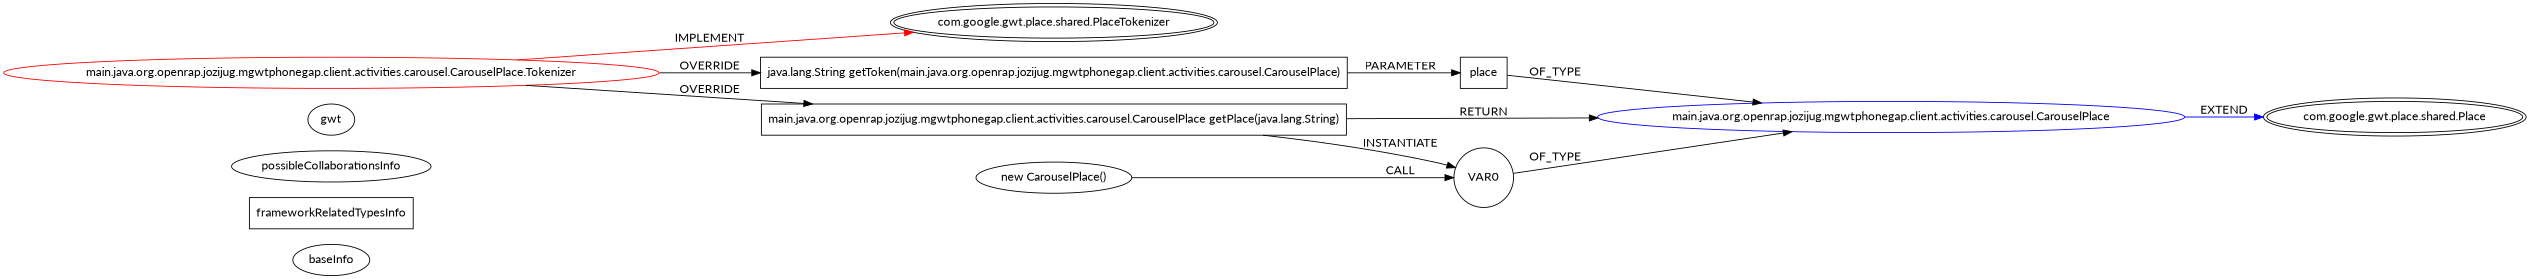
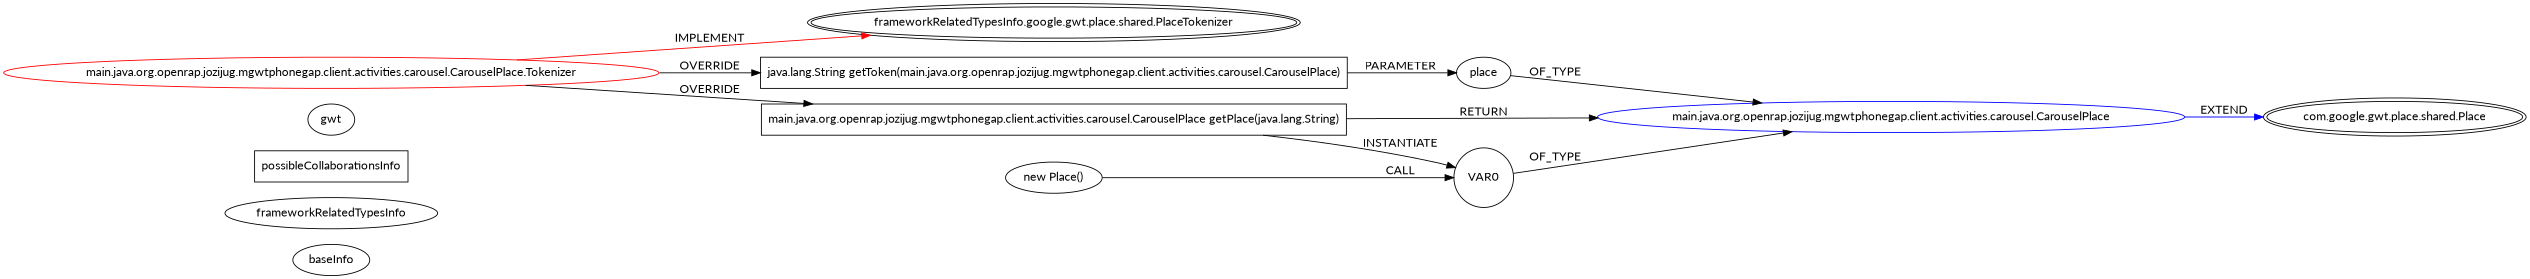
(1054, 23) -> (1054, 23)
(1484, 73) -> (1484, 73)
(331, 166) -> (331, 166)
(1054, 178) -> (1054, 178)
(331, 213) -> (331, 213)
